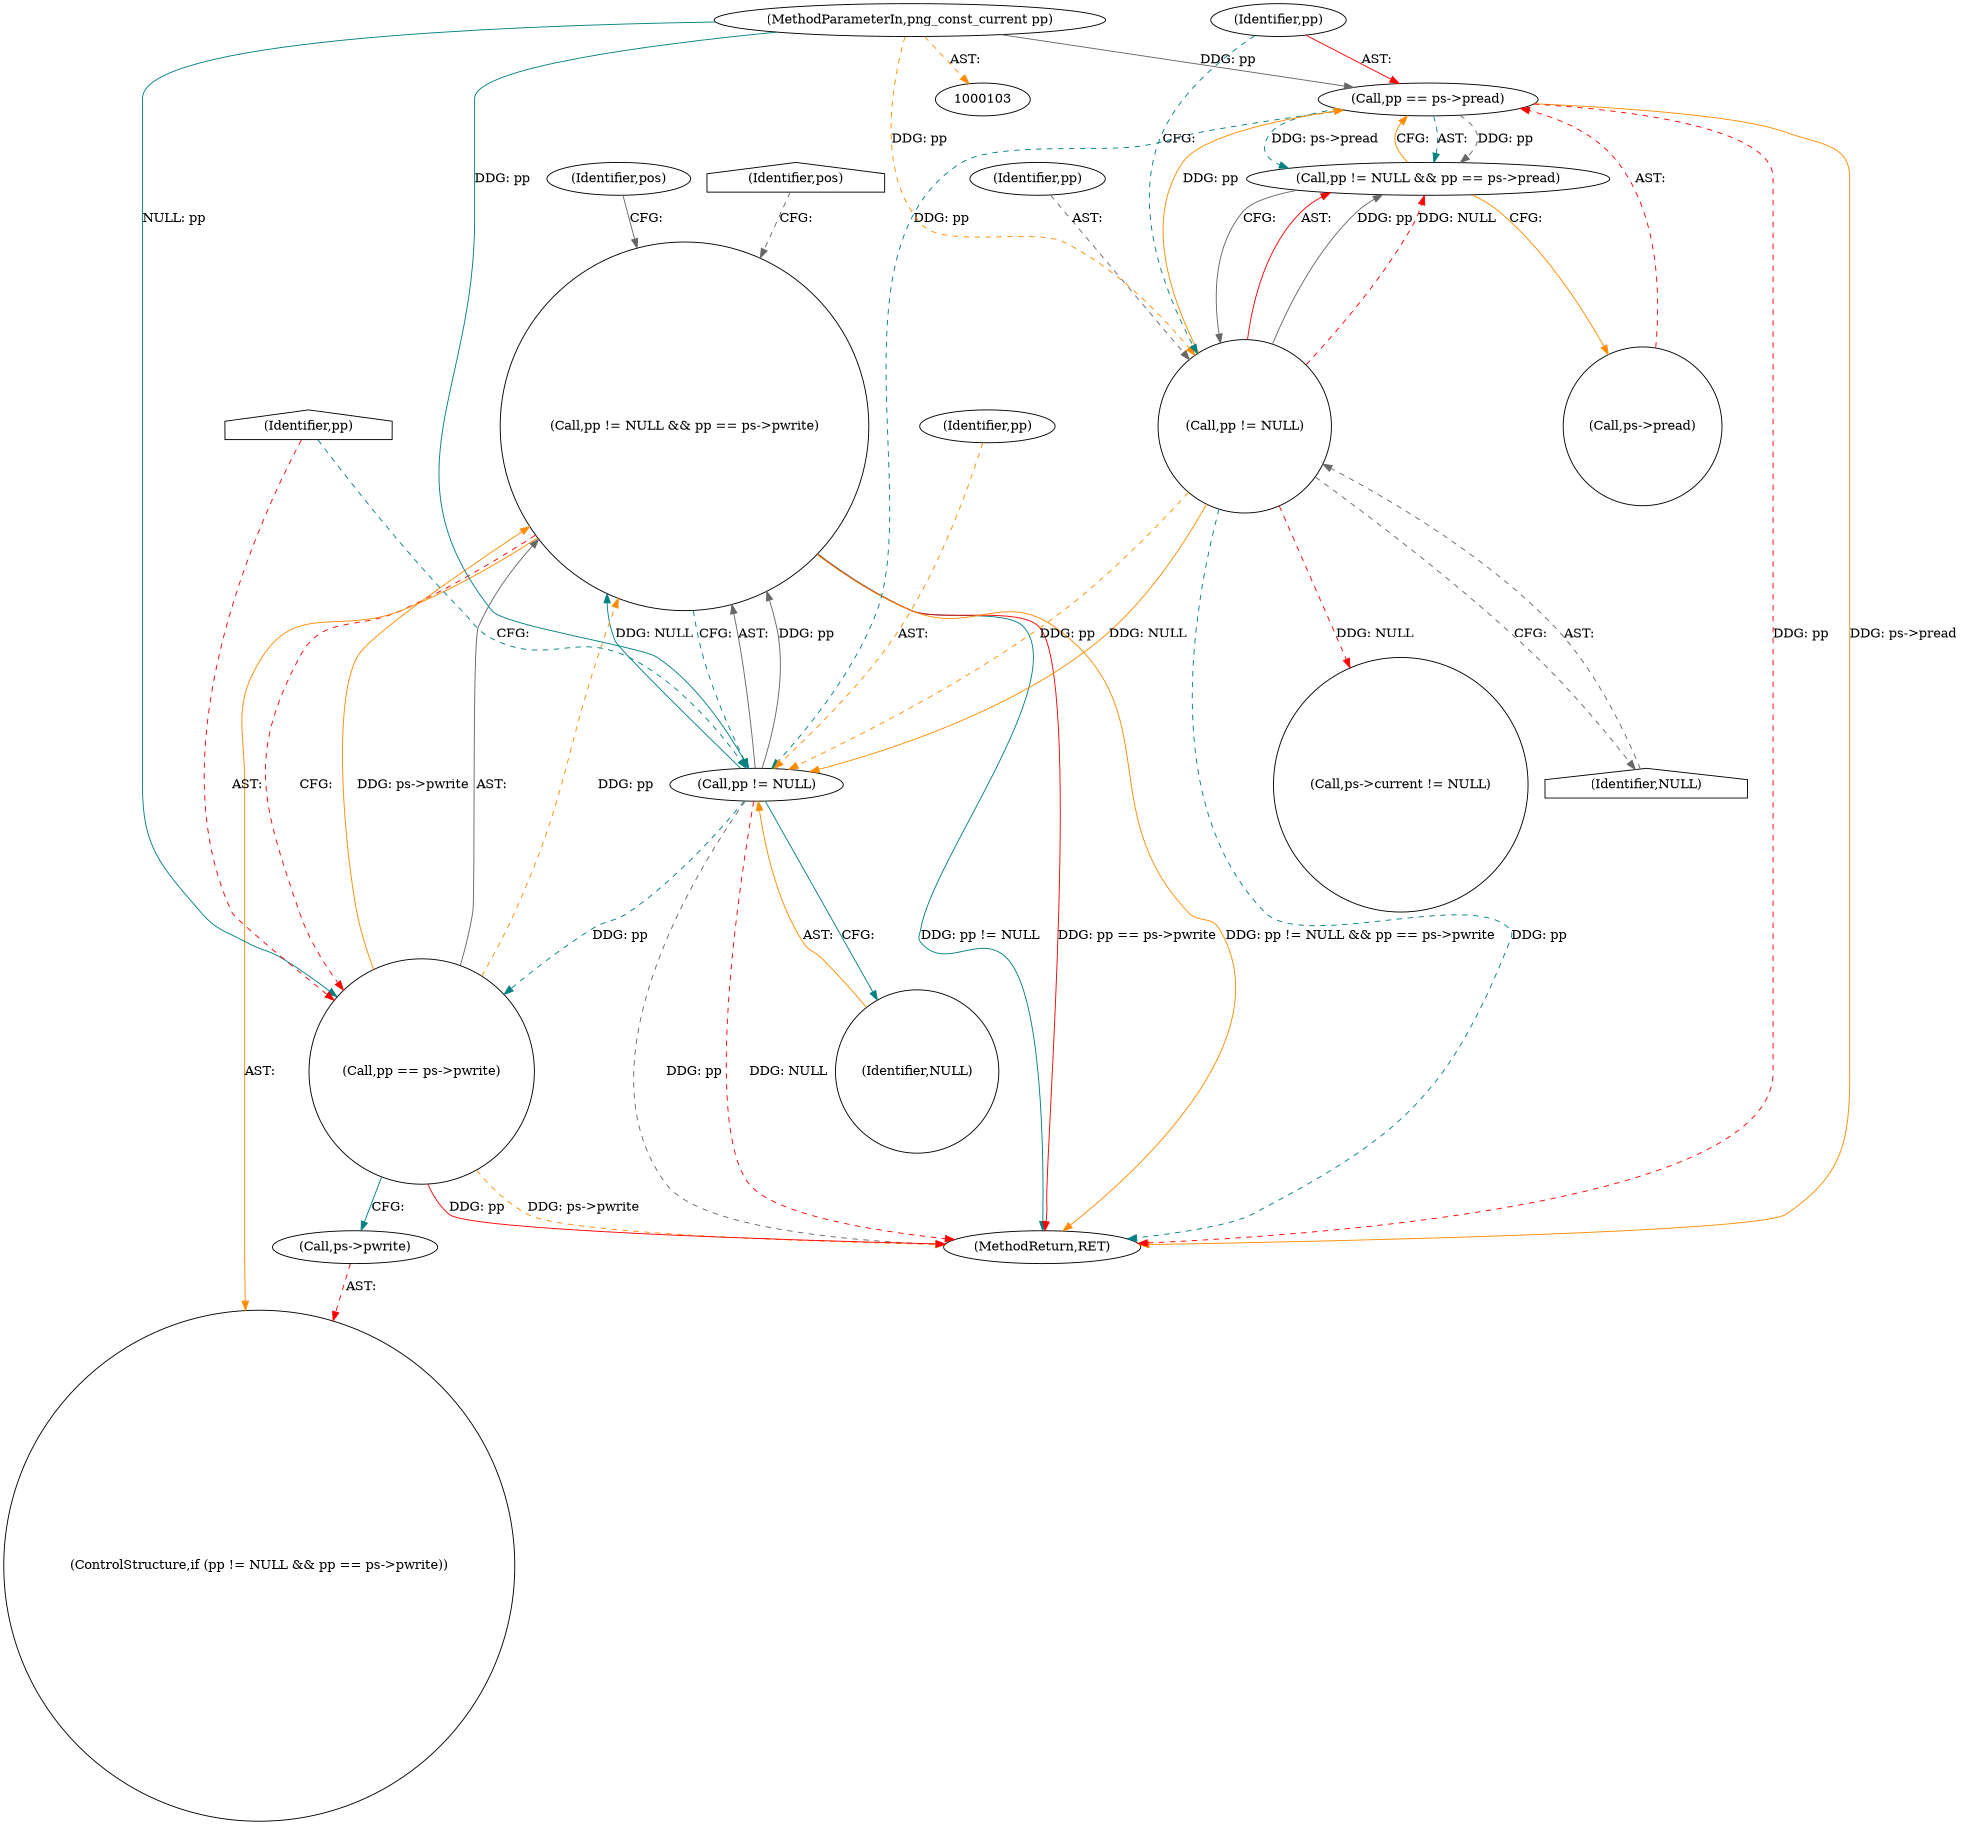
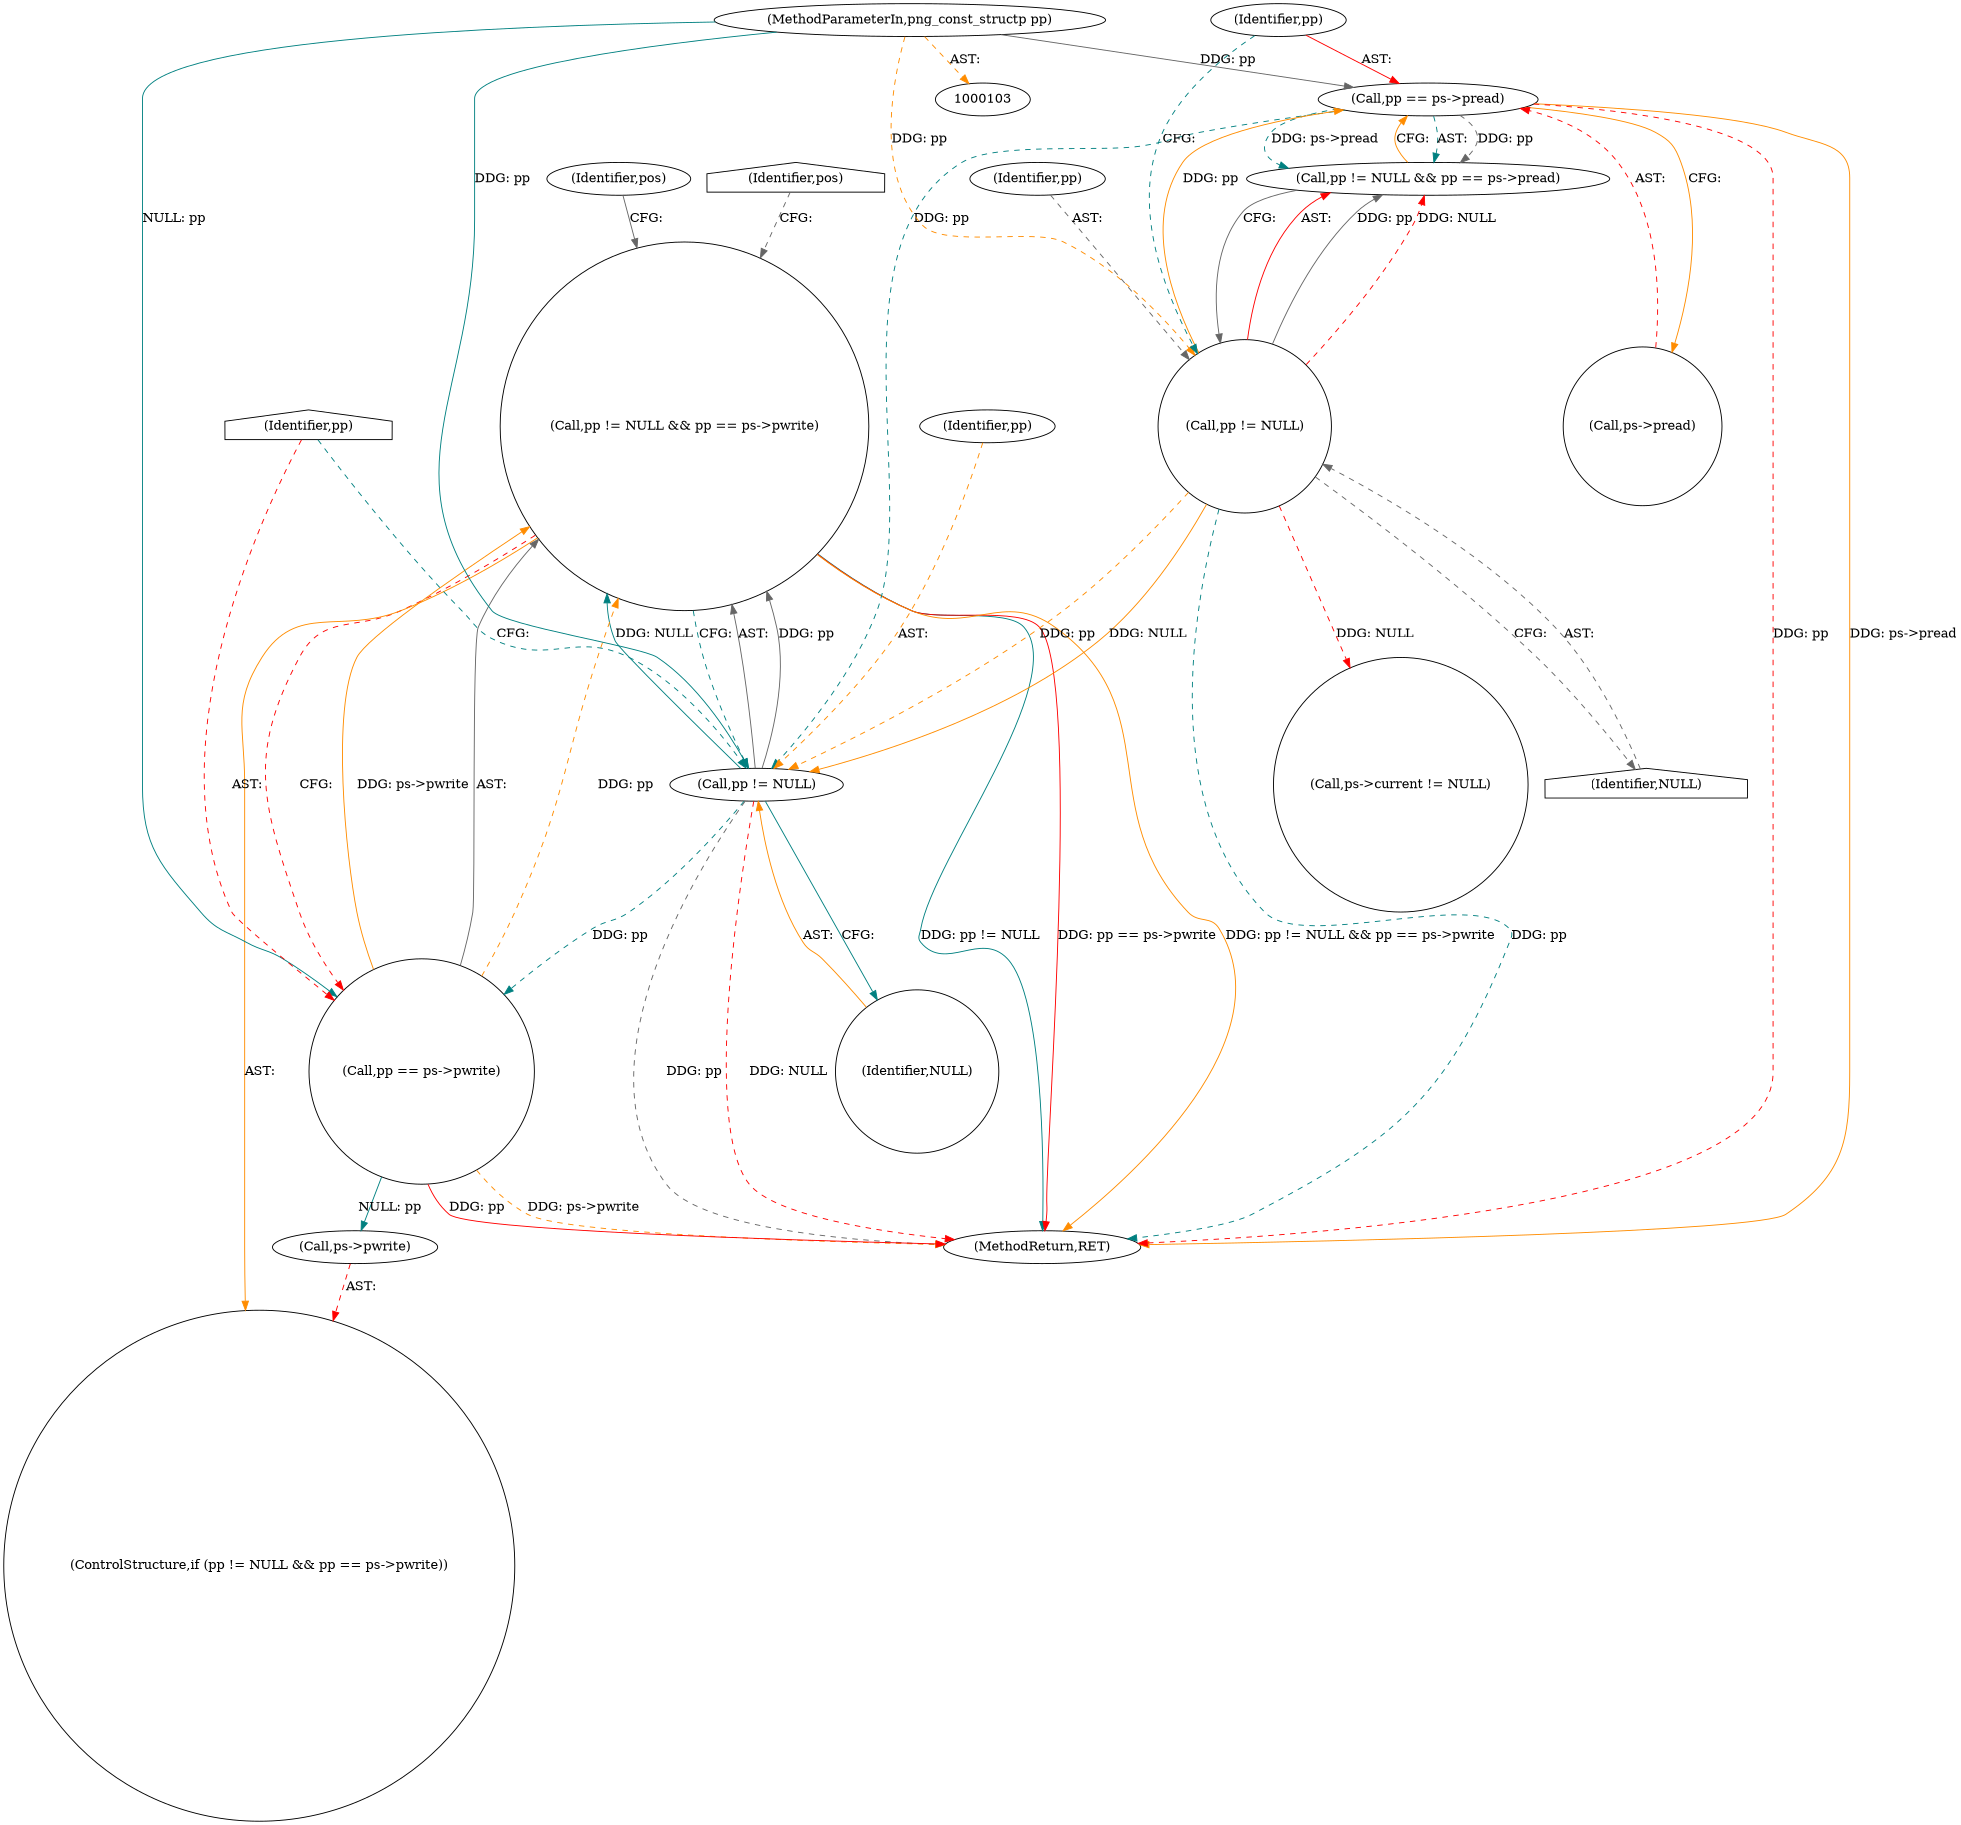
(910, 20) -> (910, 20)
(1547, 262) -> (1682, 167)
(390, 1207) -> (390, 1207)
